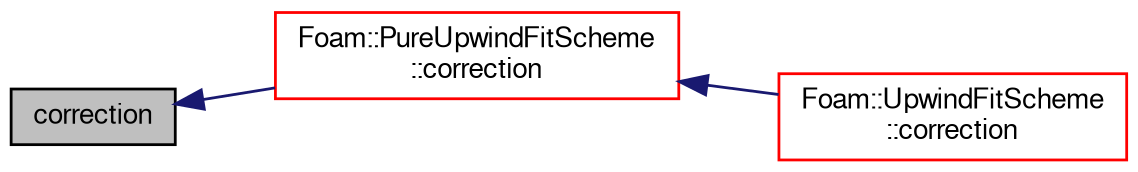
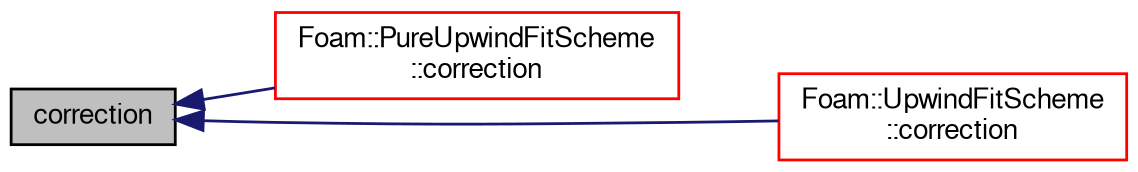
(743, 90) -> (491, 124)
